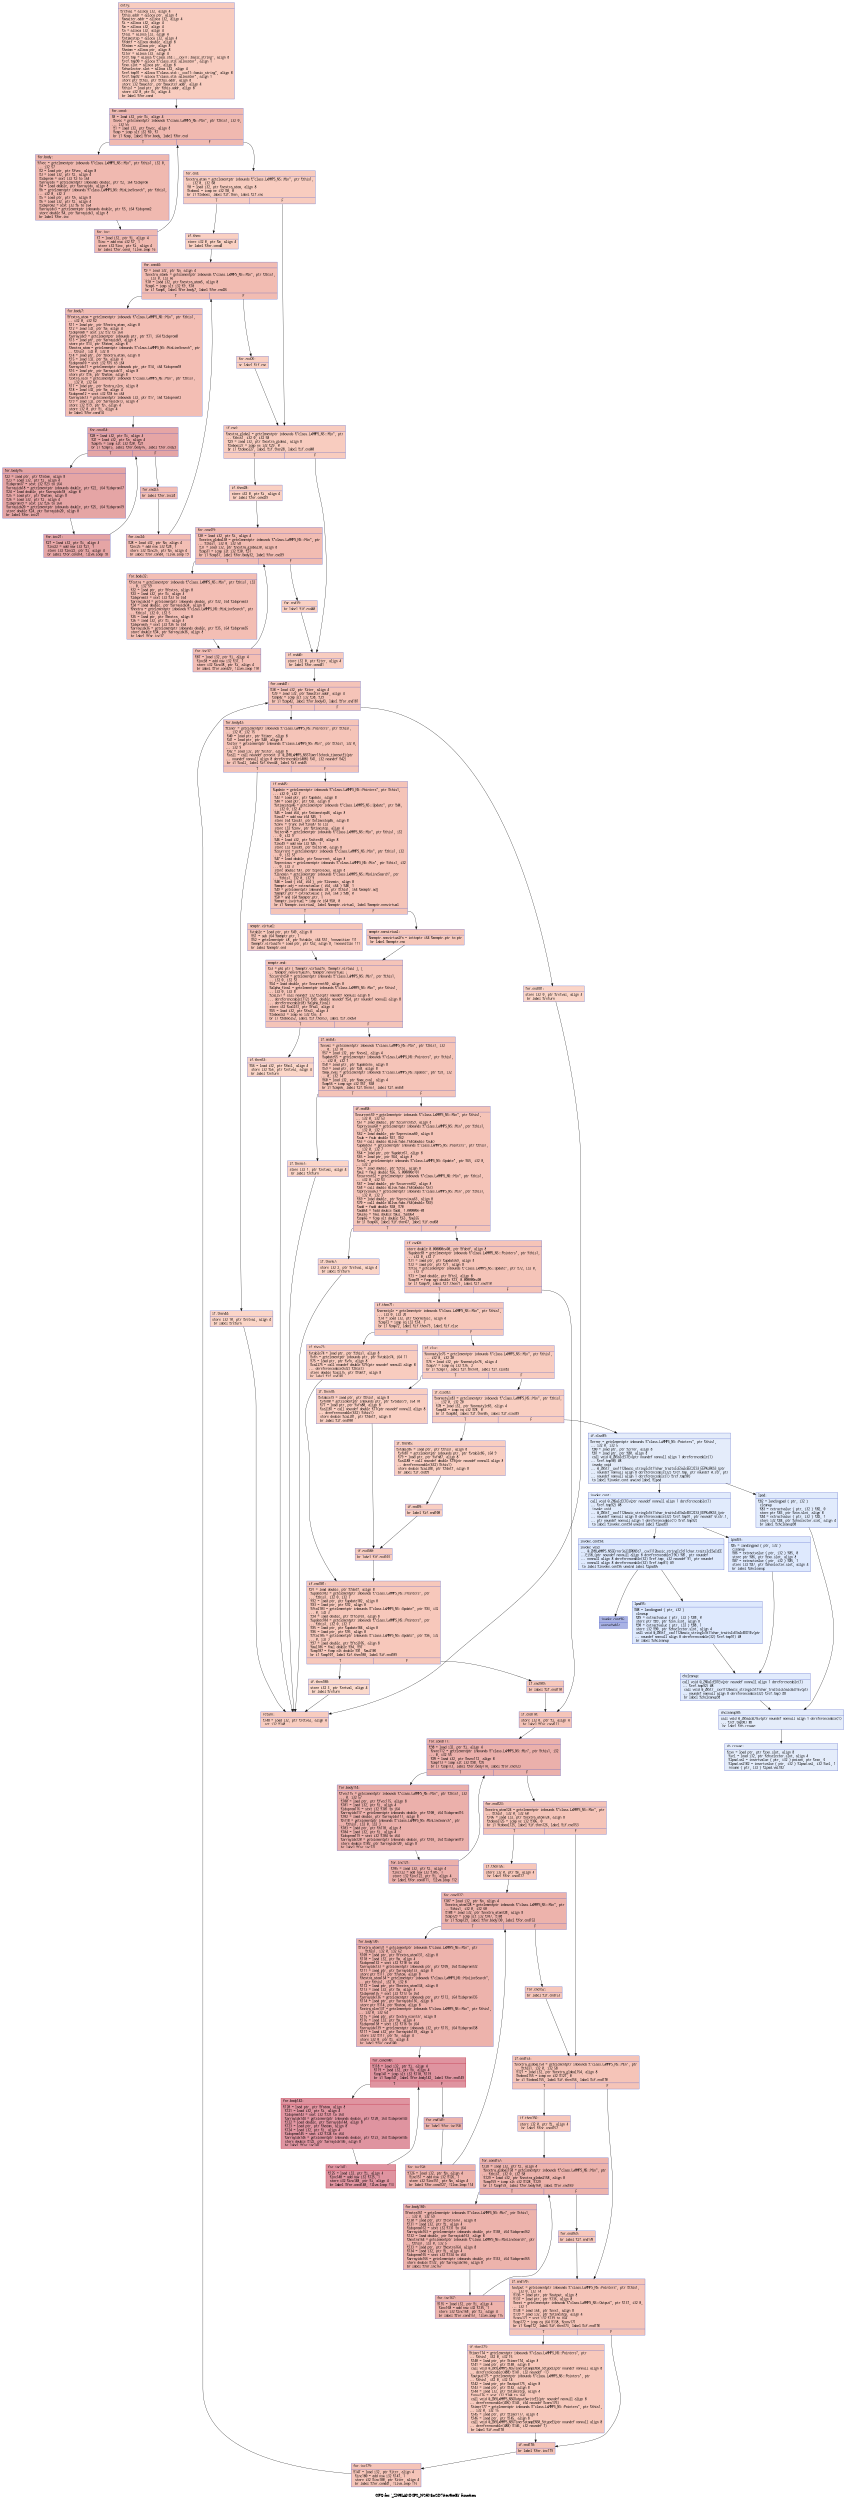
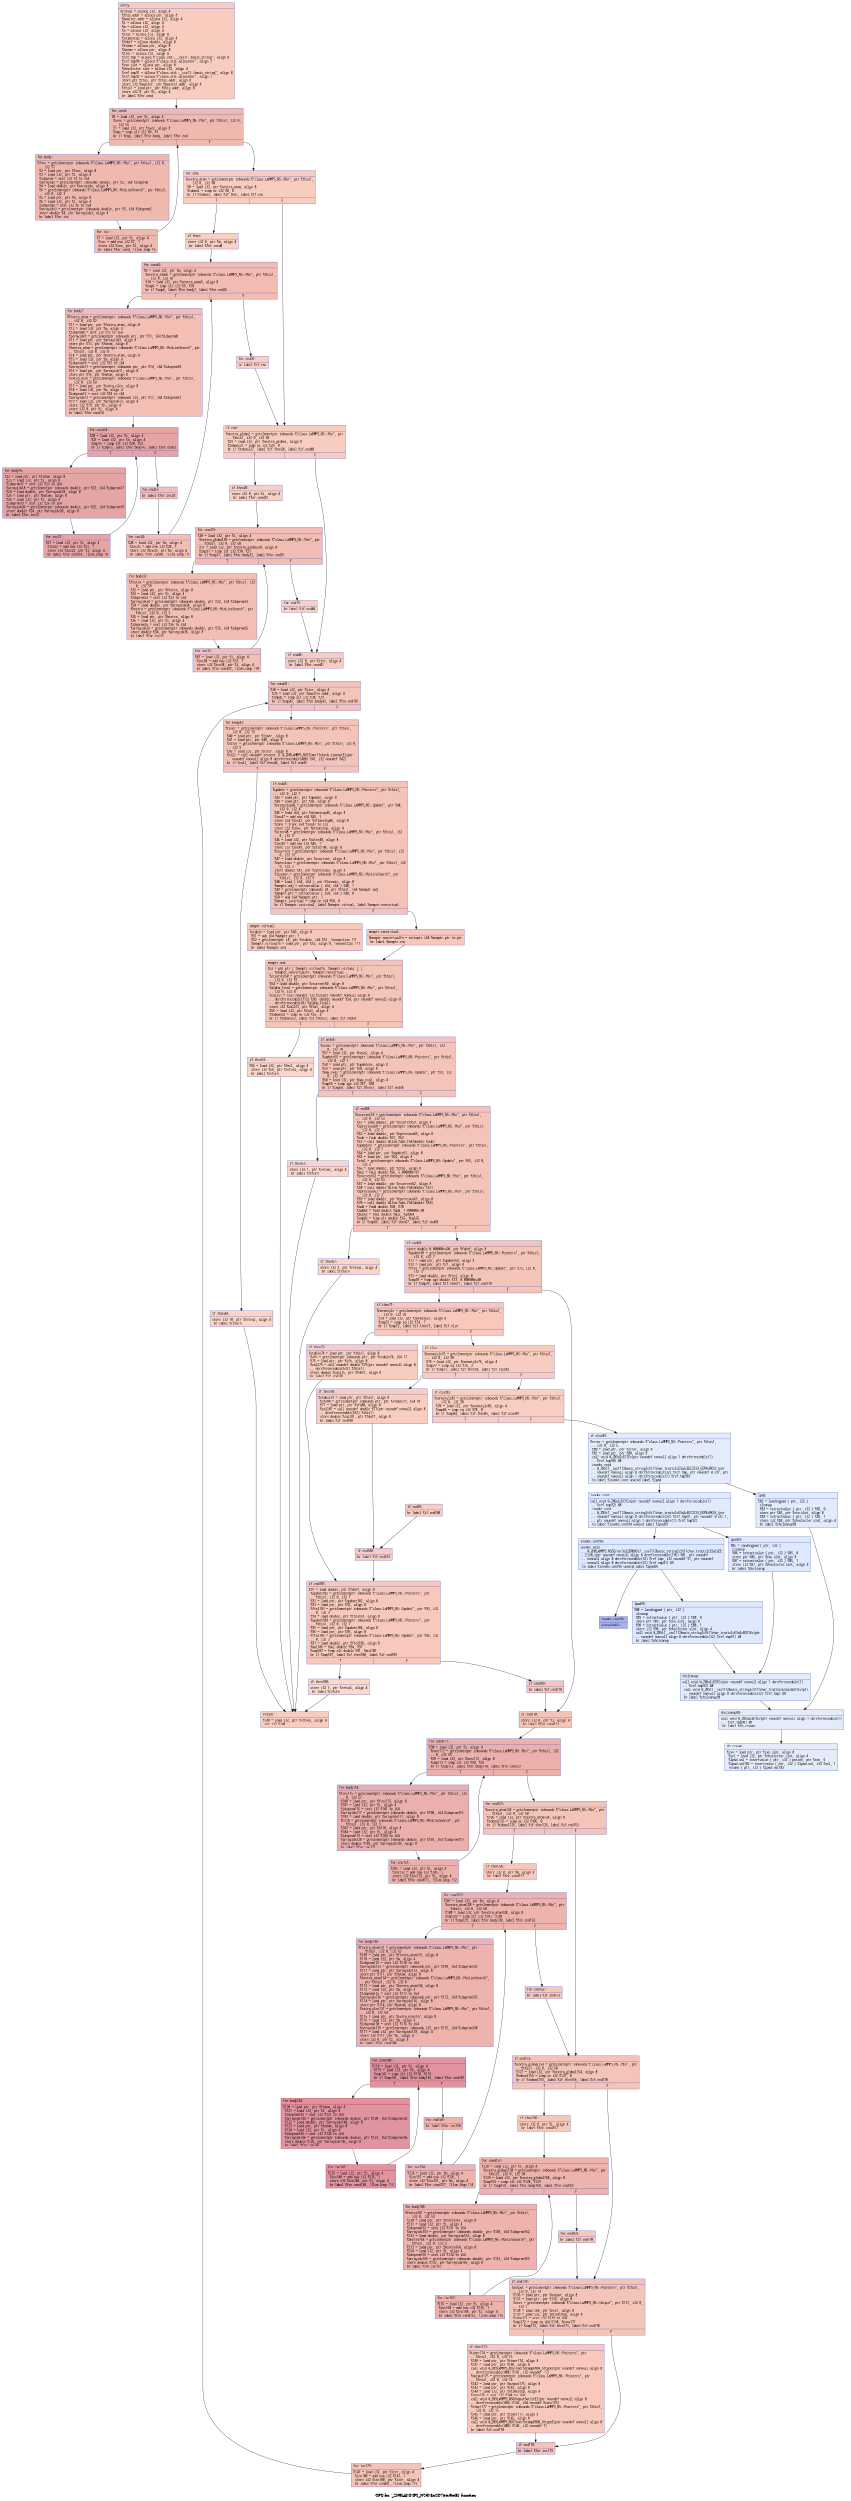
(554, 994) -> none
(450, 1458) -> none
